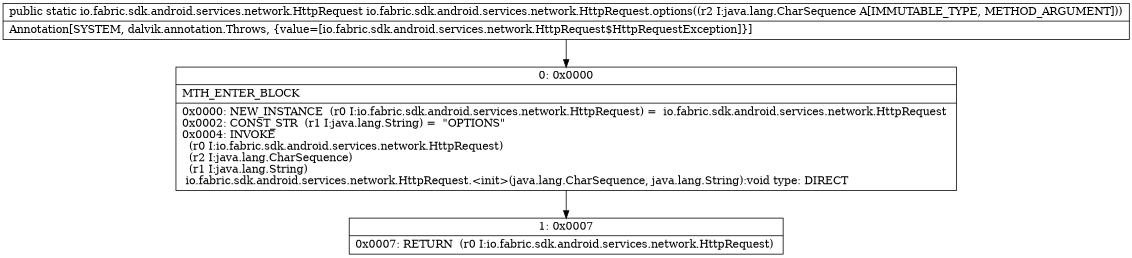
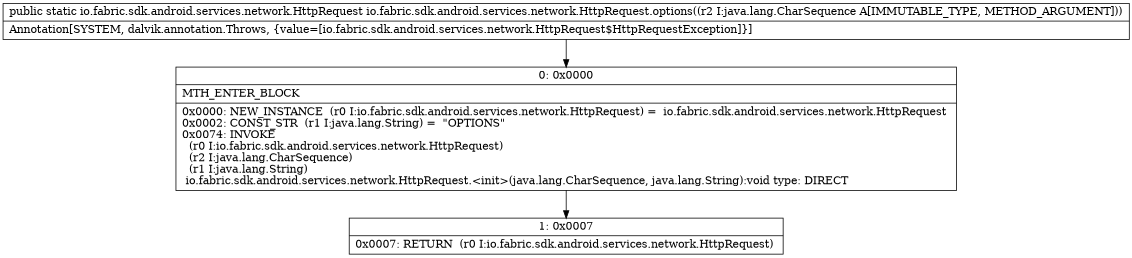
(232, 135) -> (232, 135)
